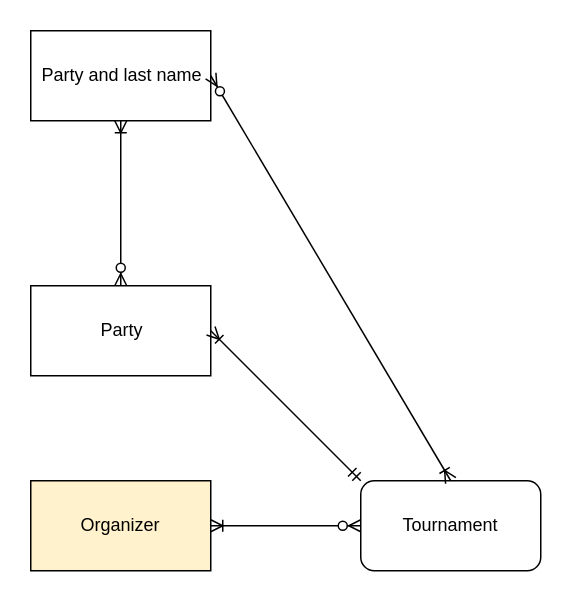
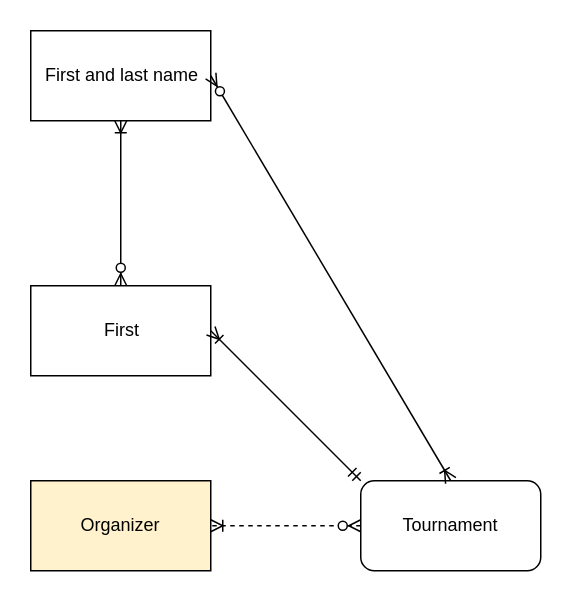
(122, 76) -> (122, 76)
(122, 331) -> (122, 331)
(278, 526) -> (278, 526)
